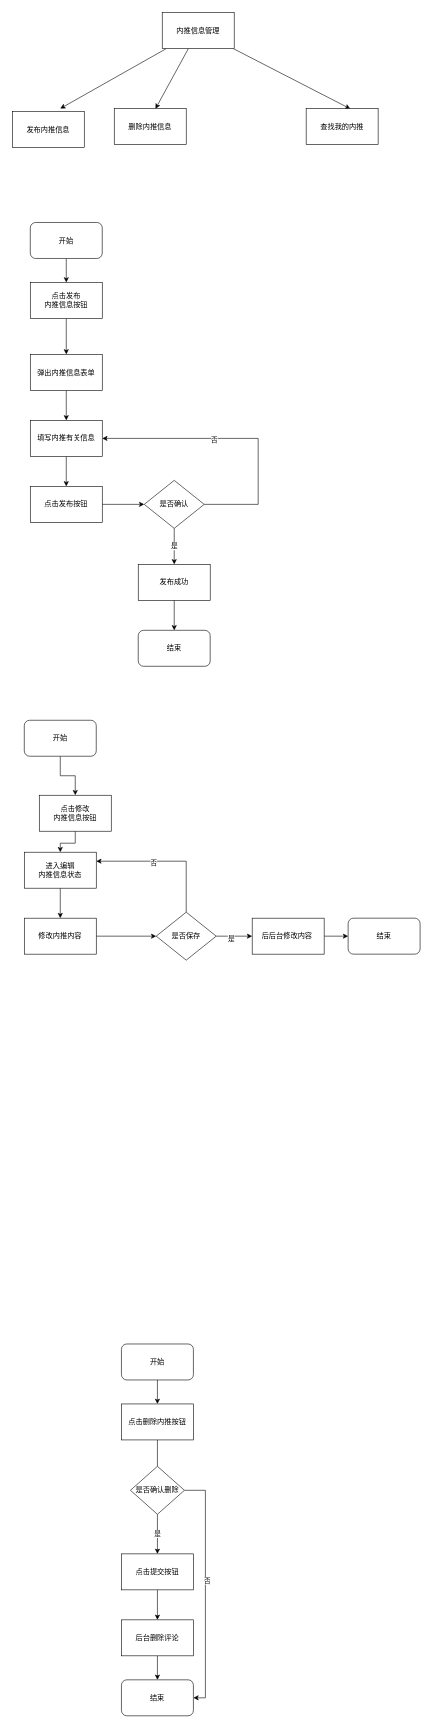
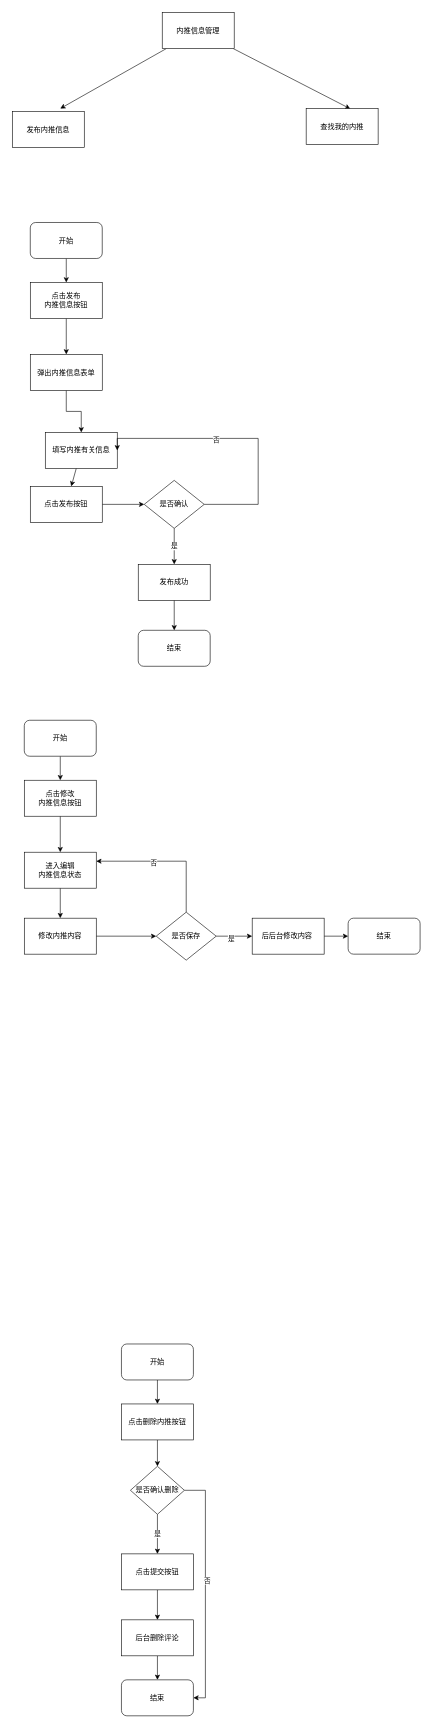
(172, 79) -> none
(150, 126) -> none
(66, 438) -> (81, 450)
(75, 813) -> (60, 798)
(158, 1462) -> (158, 1461)
